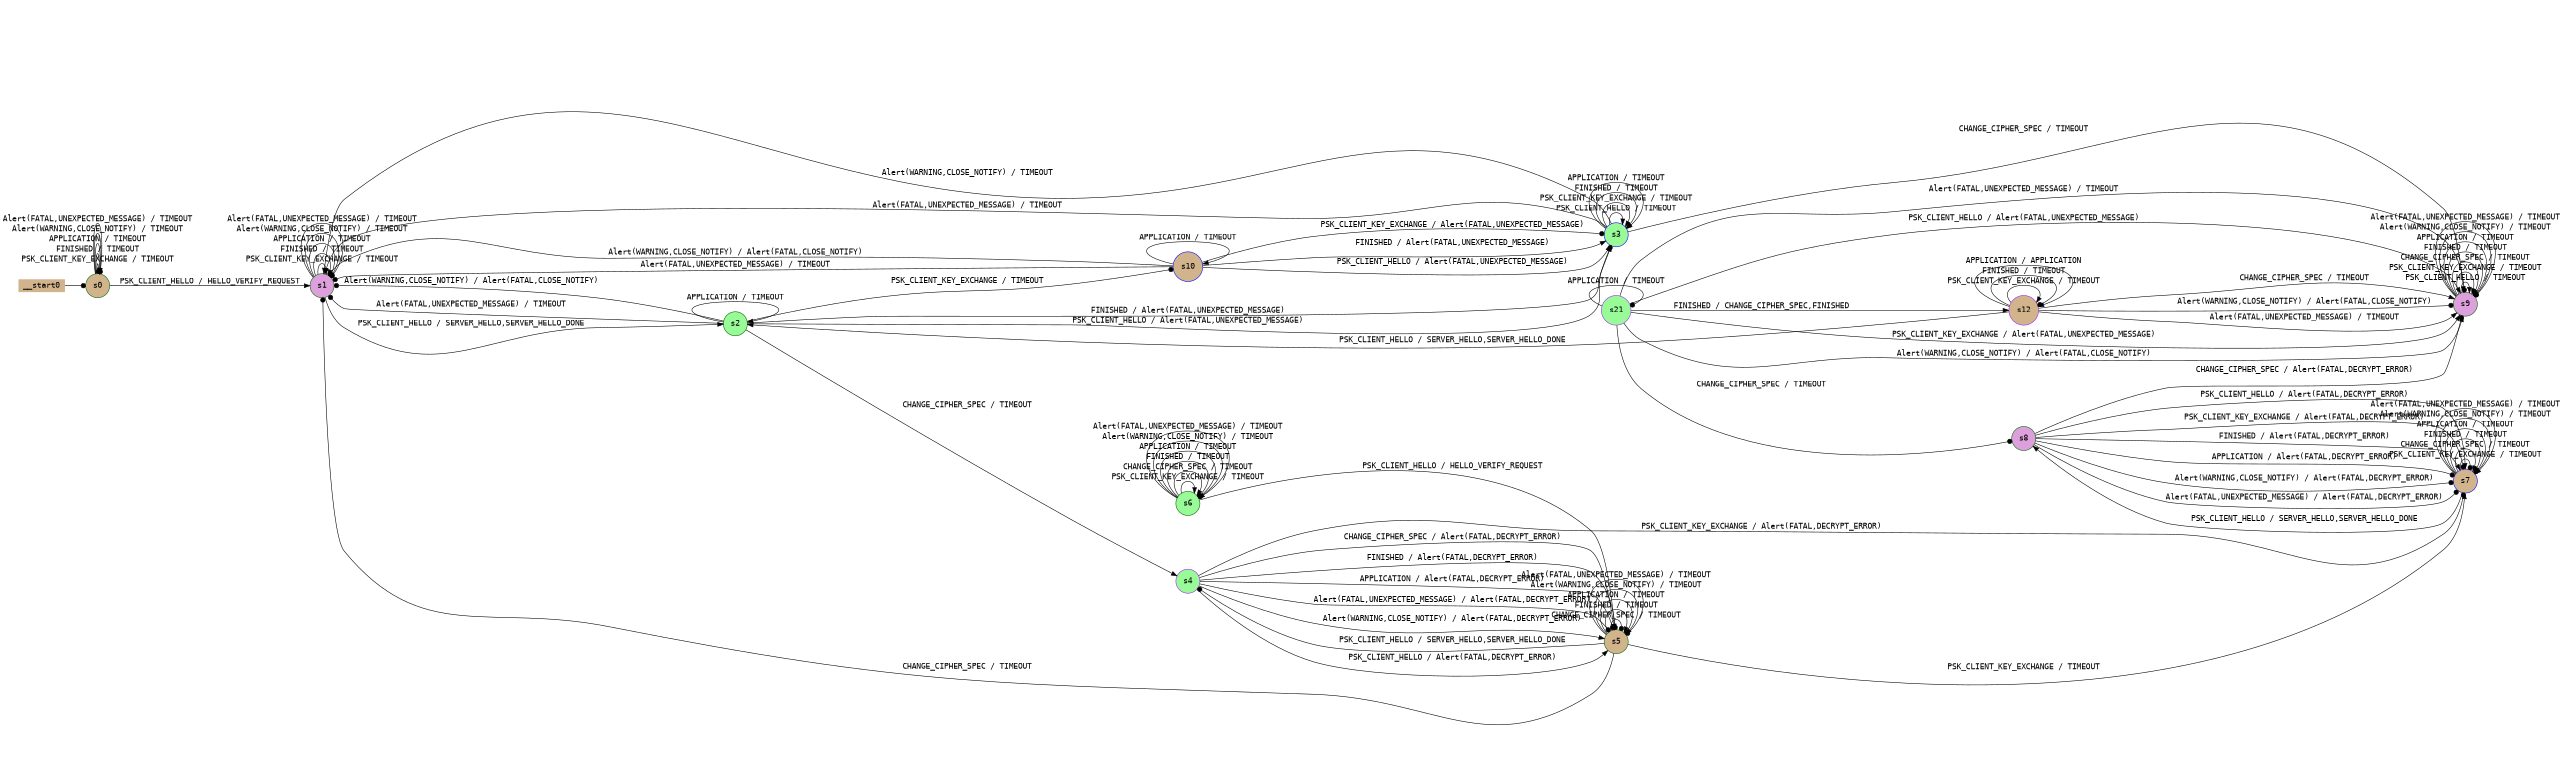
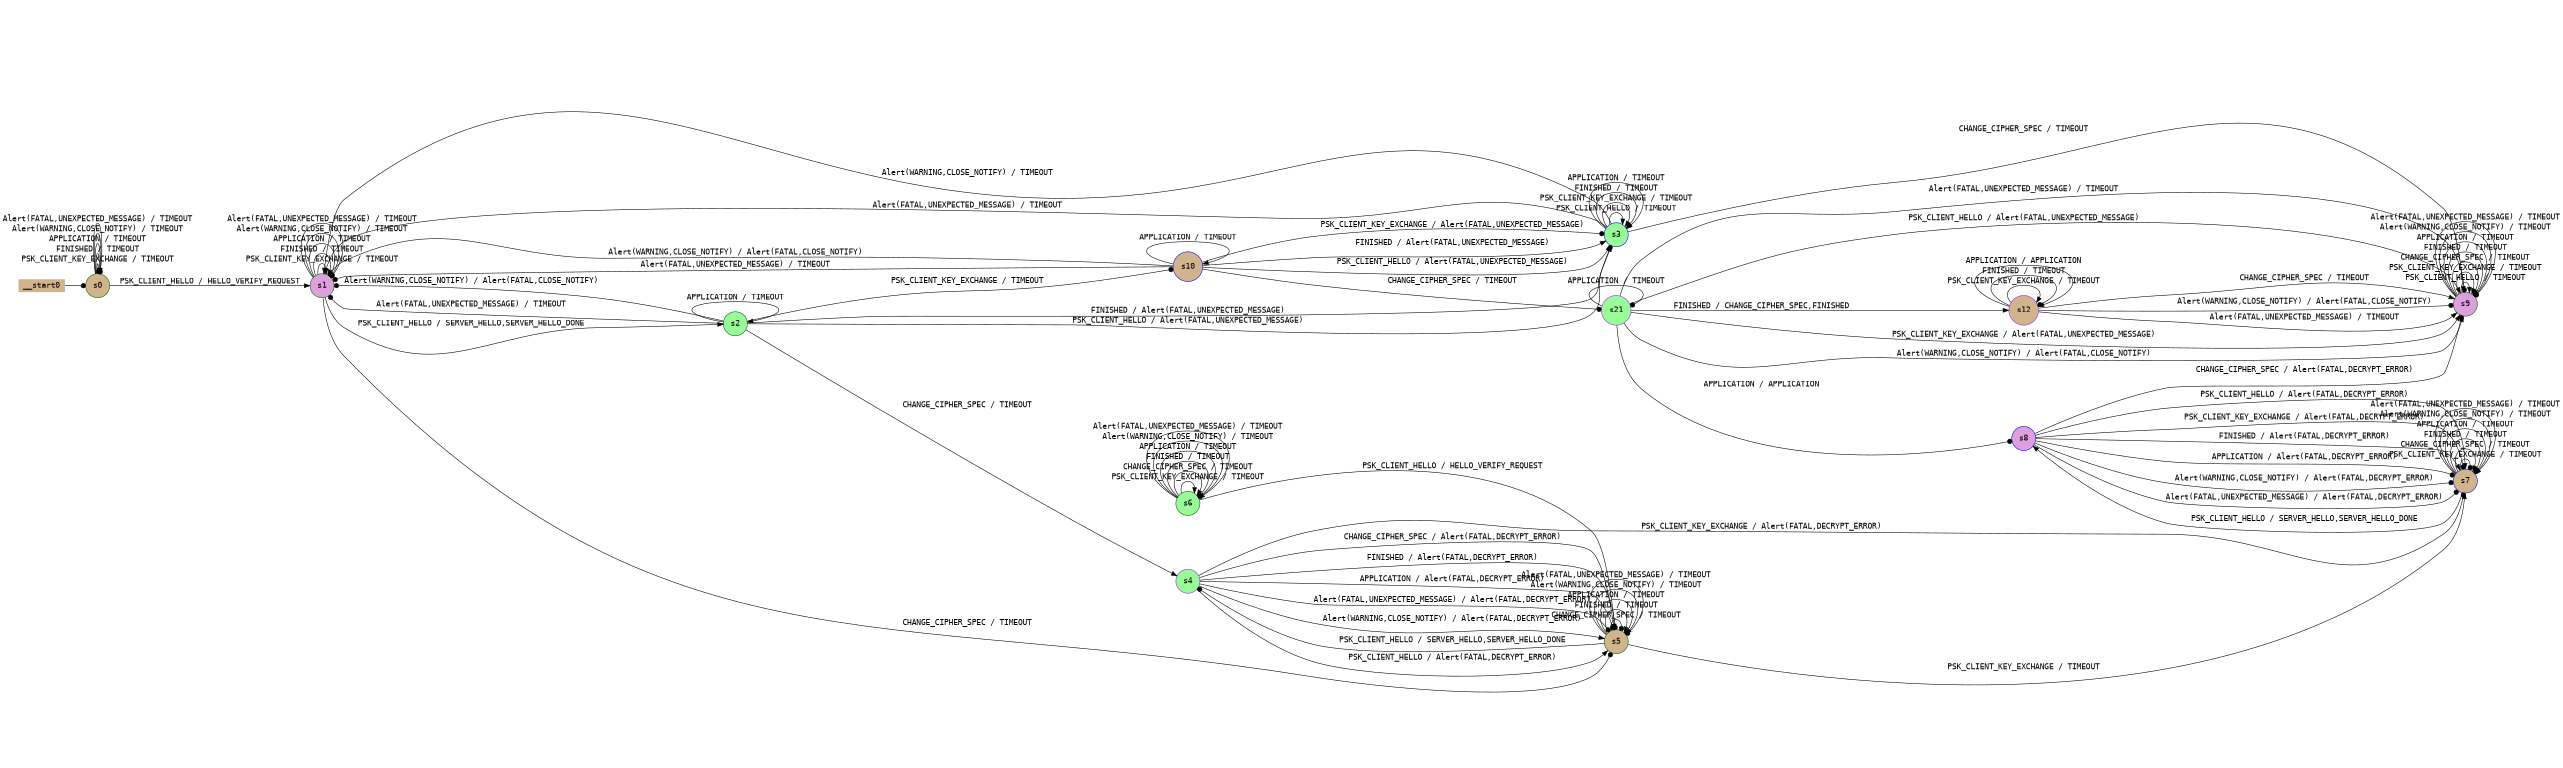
none -> (1399, 294)
(1382, 348) -> none
(1762, 385) -> (1762, 385)
(2024, 439) -> (2024, 439)
(859, 669) -> (913, 632)
